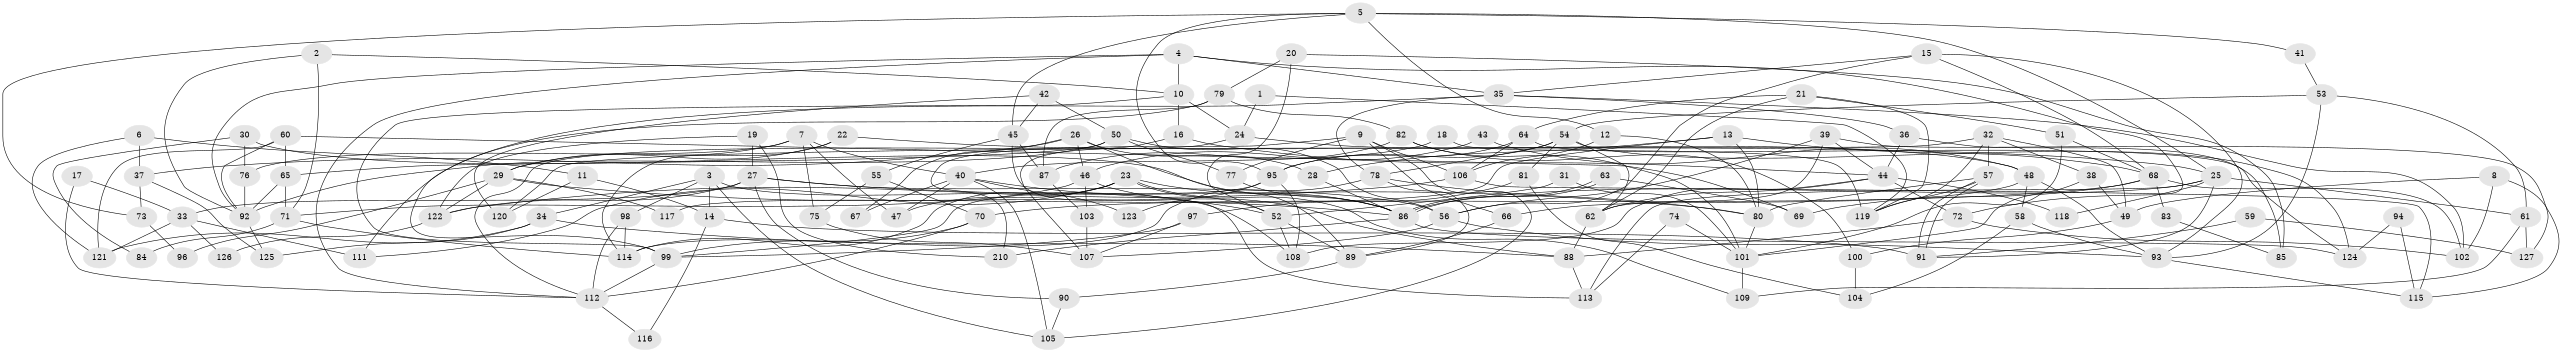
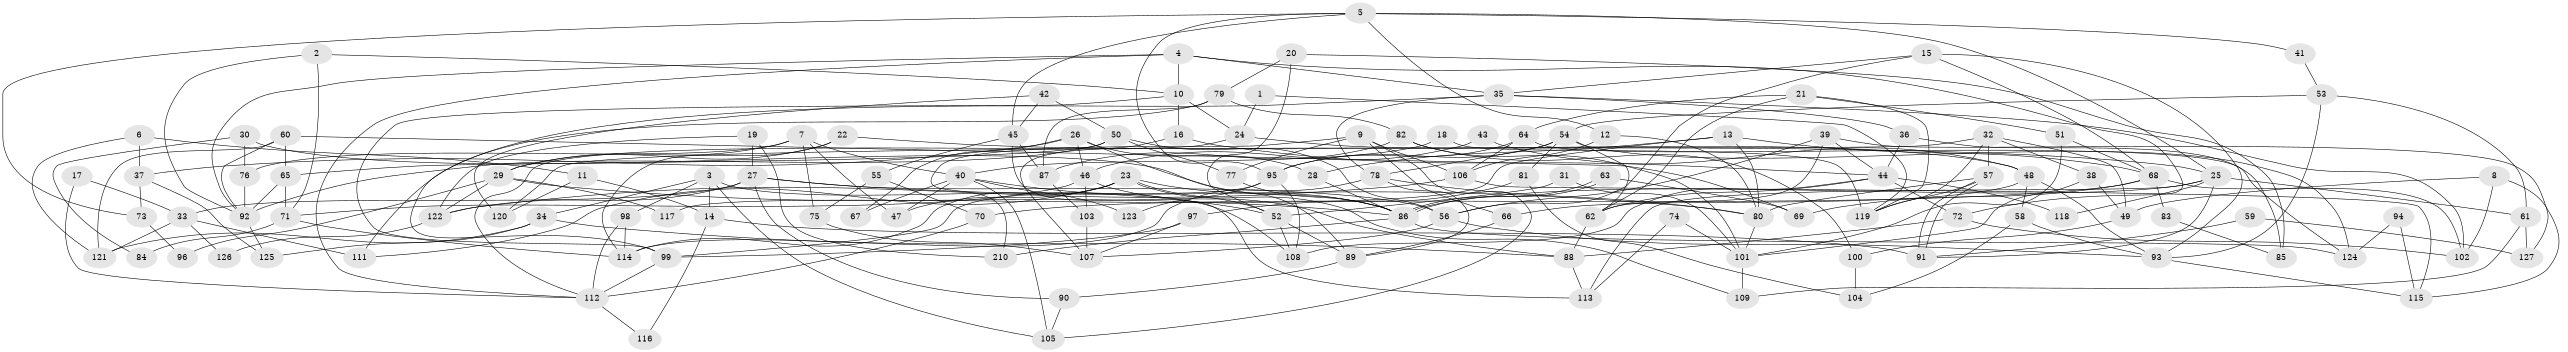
(825, 241) -> none
